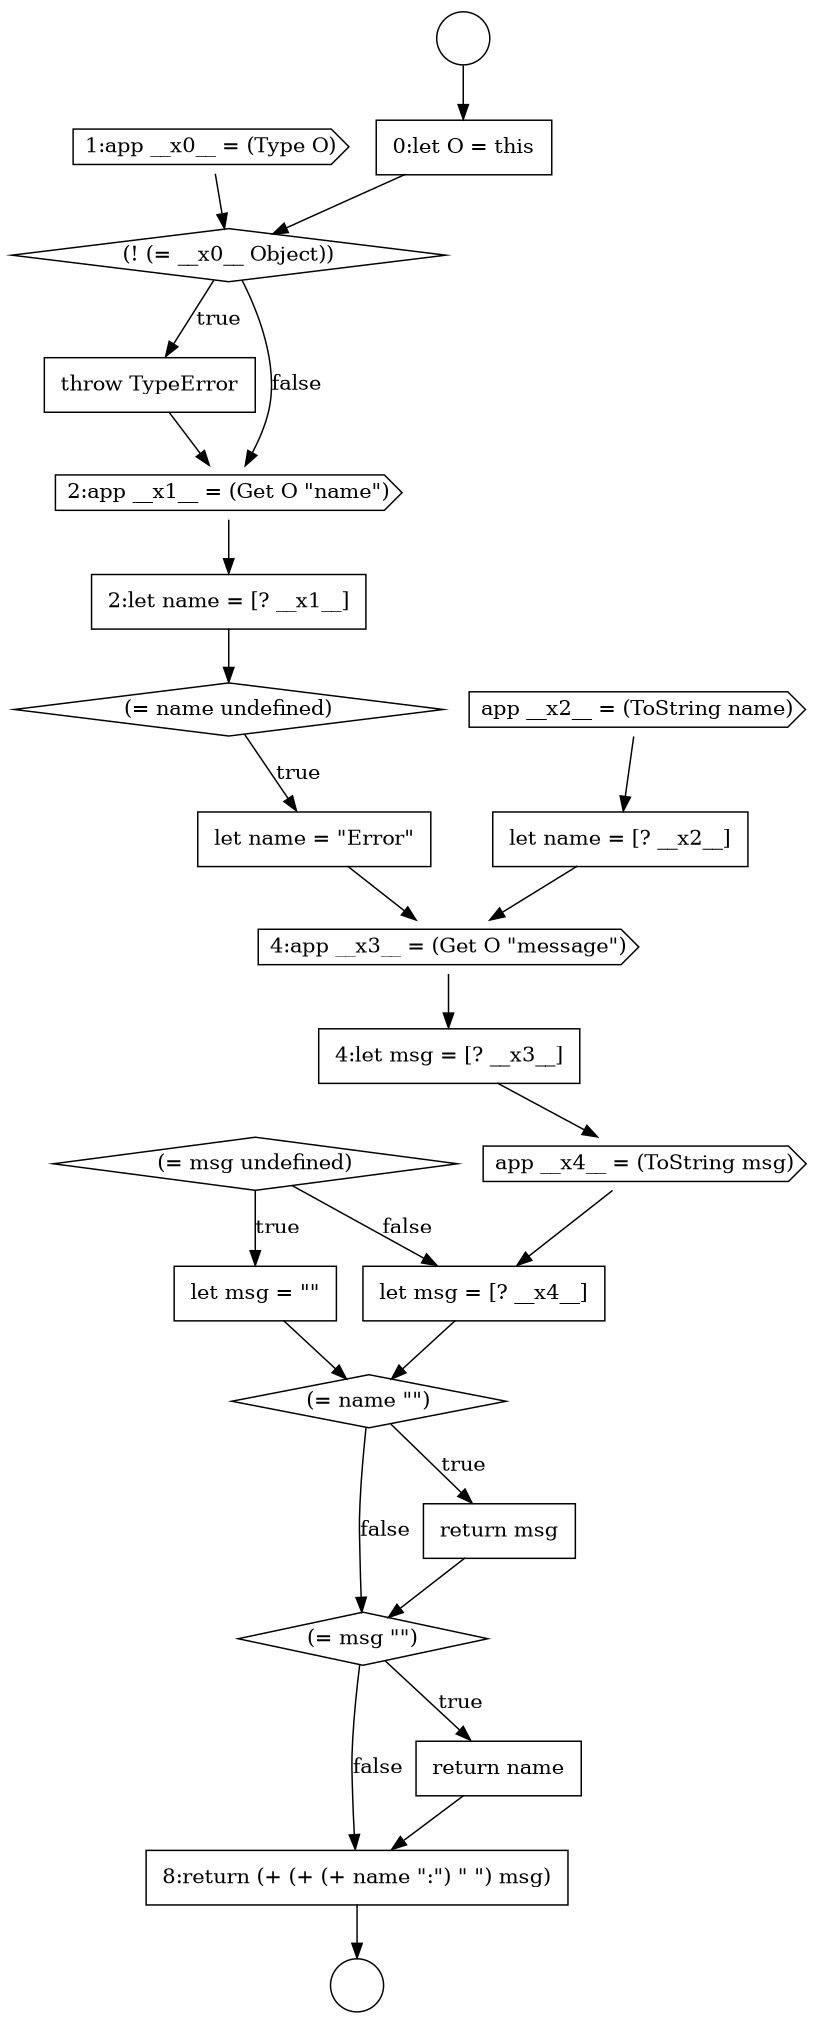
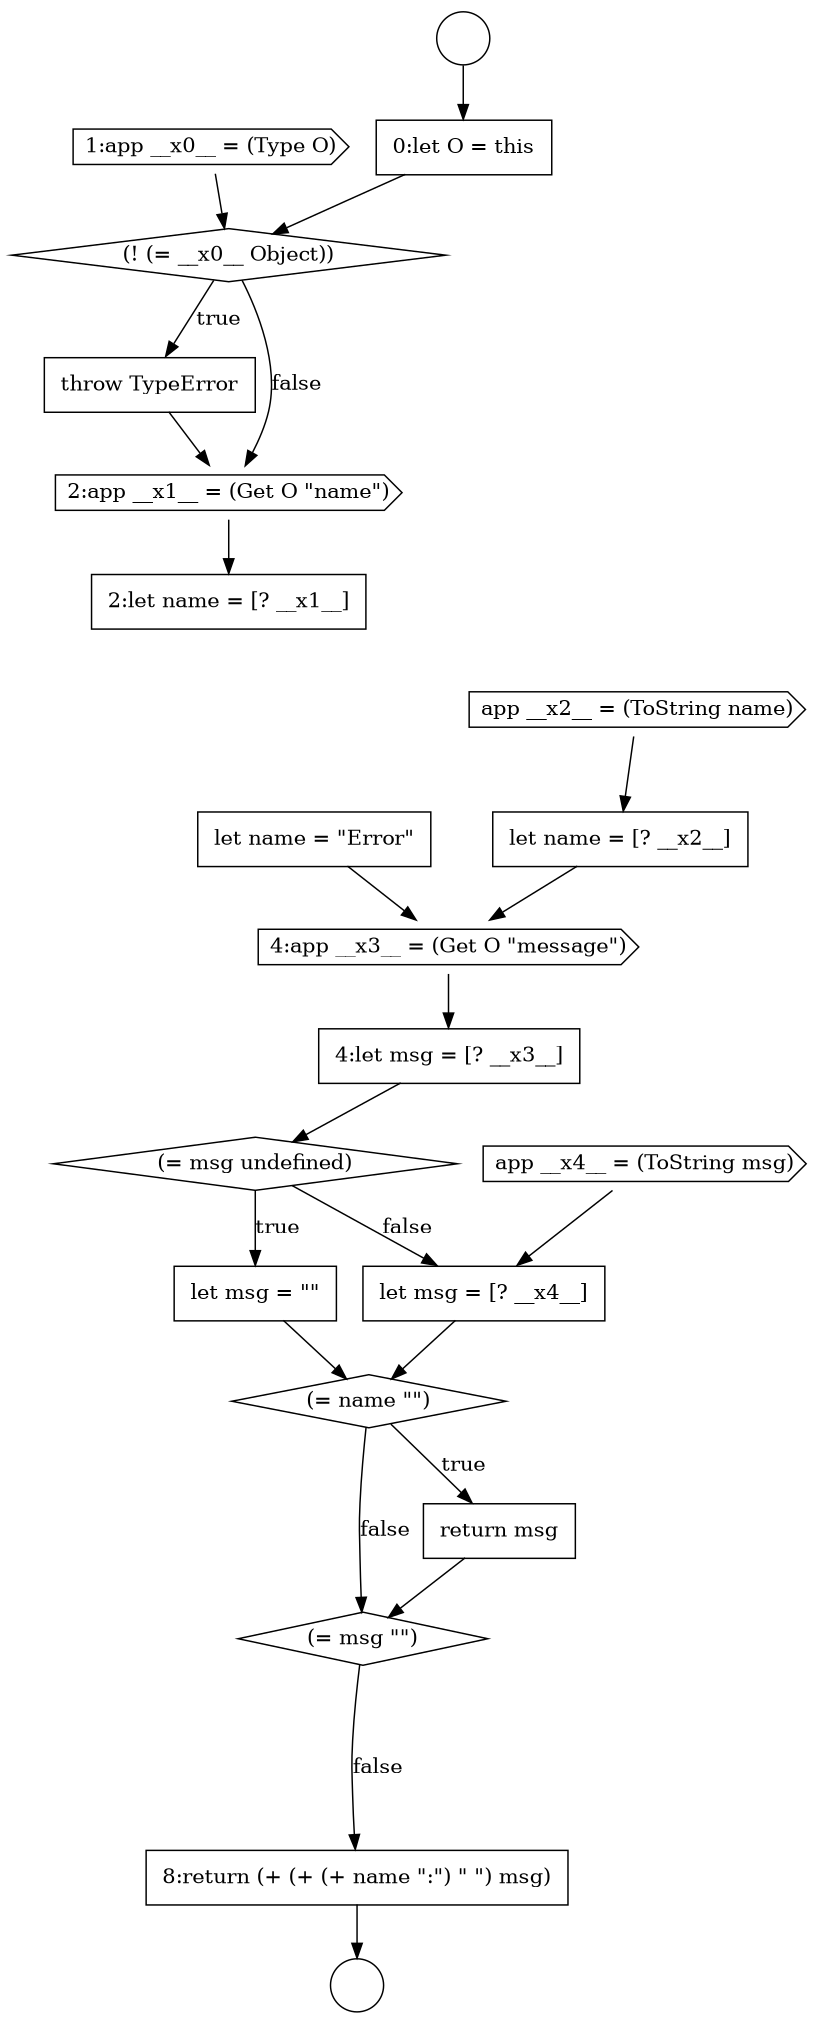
(229, 709) -> none
(541, 1106) -> (353, 1109)
(499, 1768) -> none
